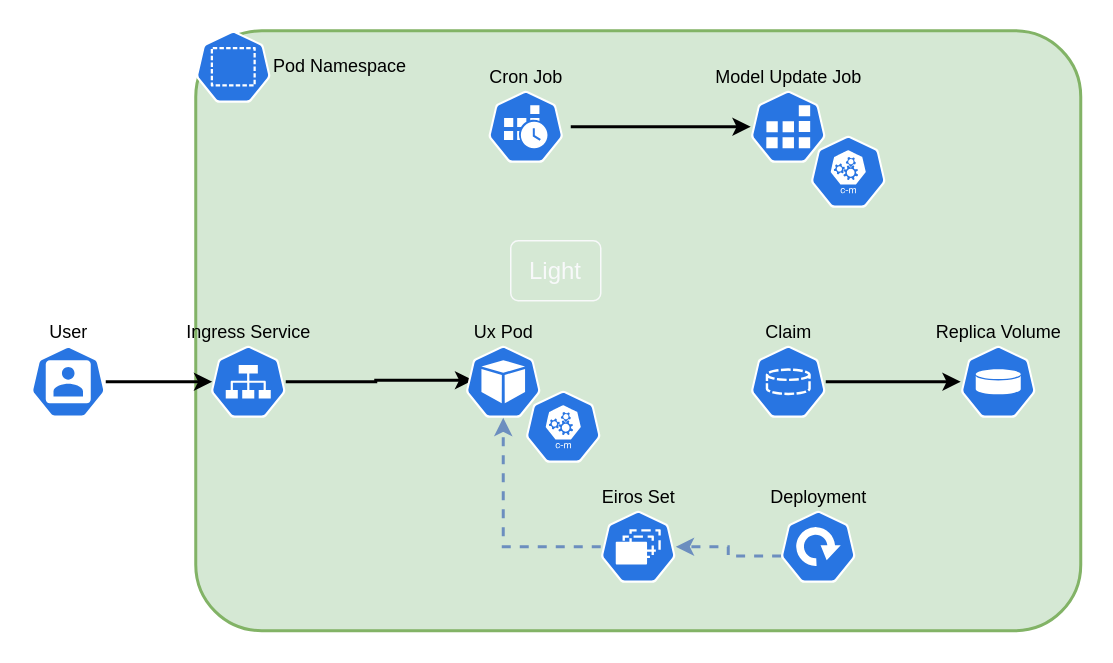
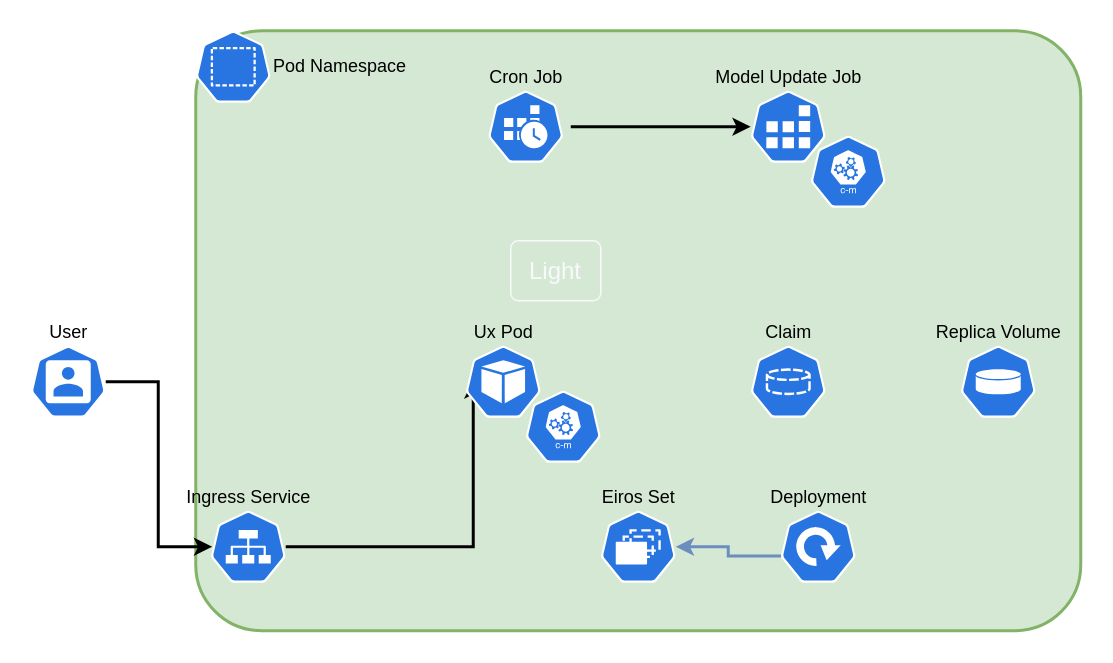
(248, 382) -> (248, 547)
(887, 382) -> none
(503, 537) -> none
(728, 554) -> (728, 554)
